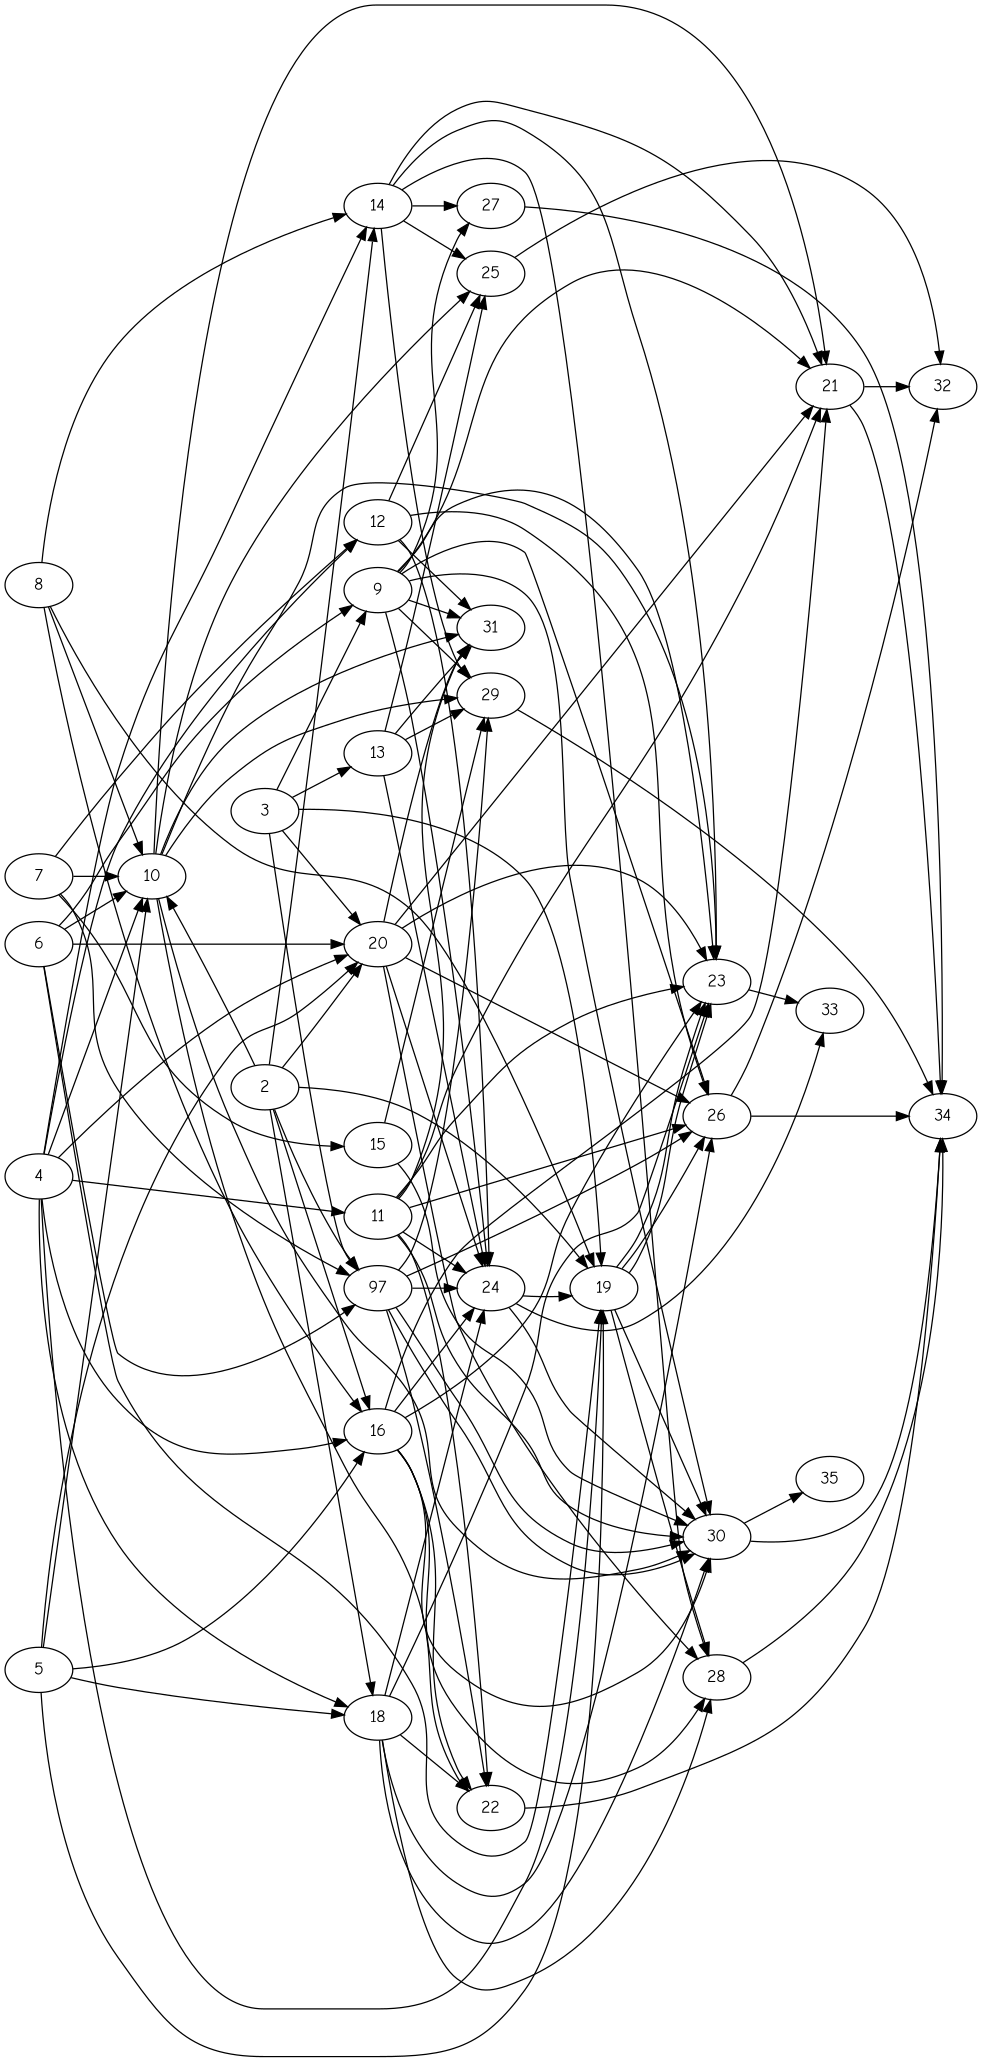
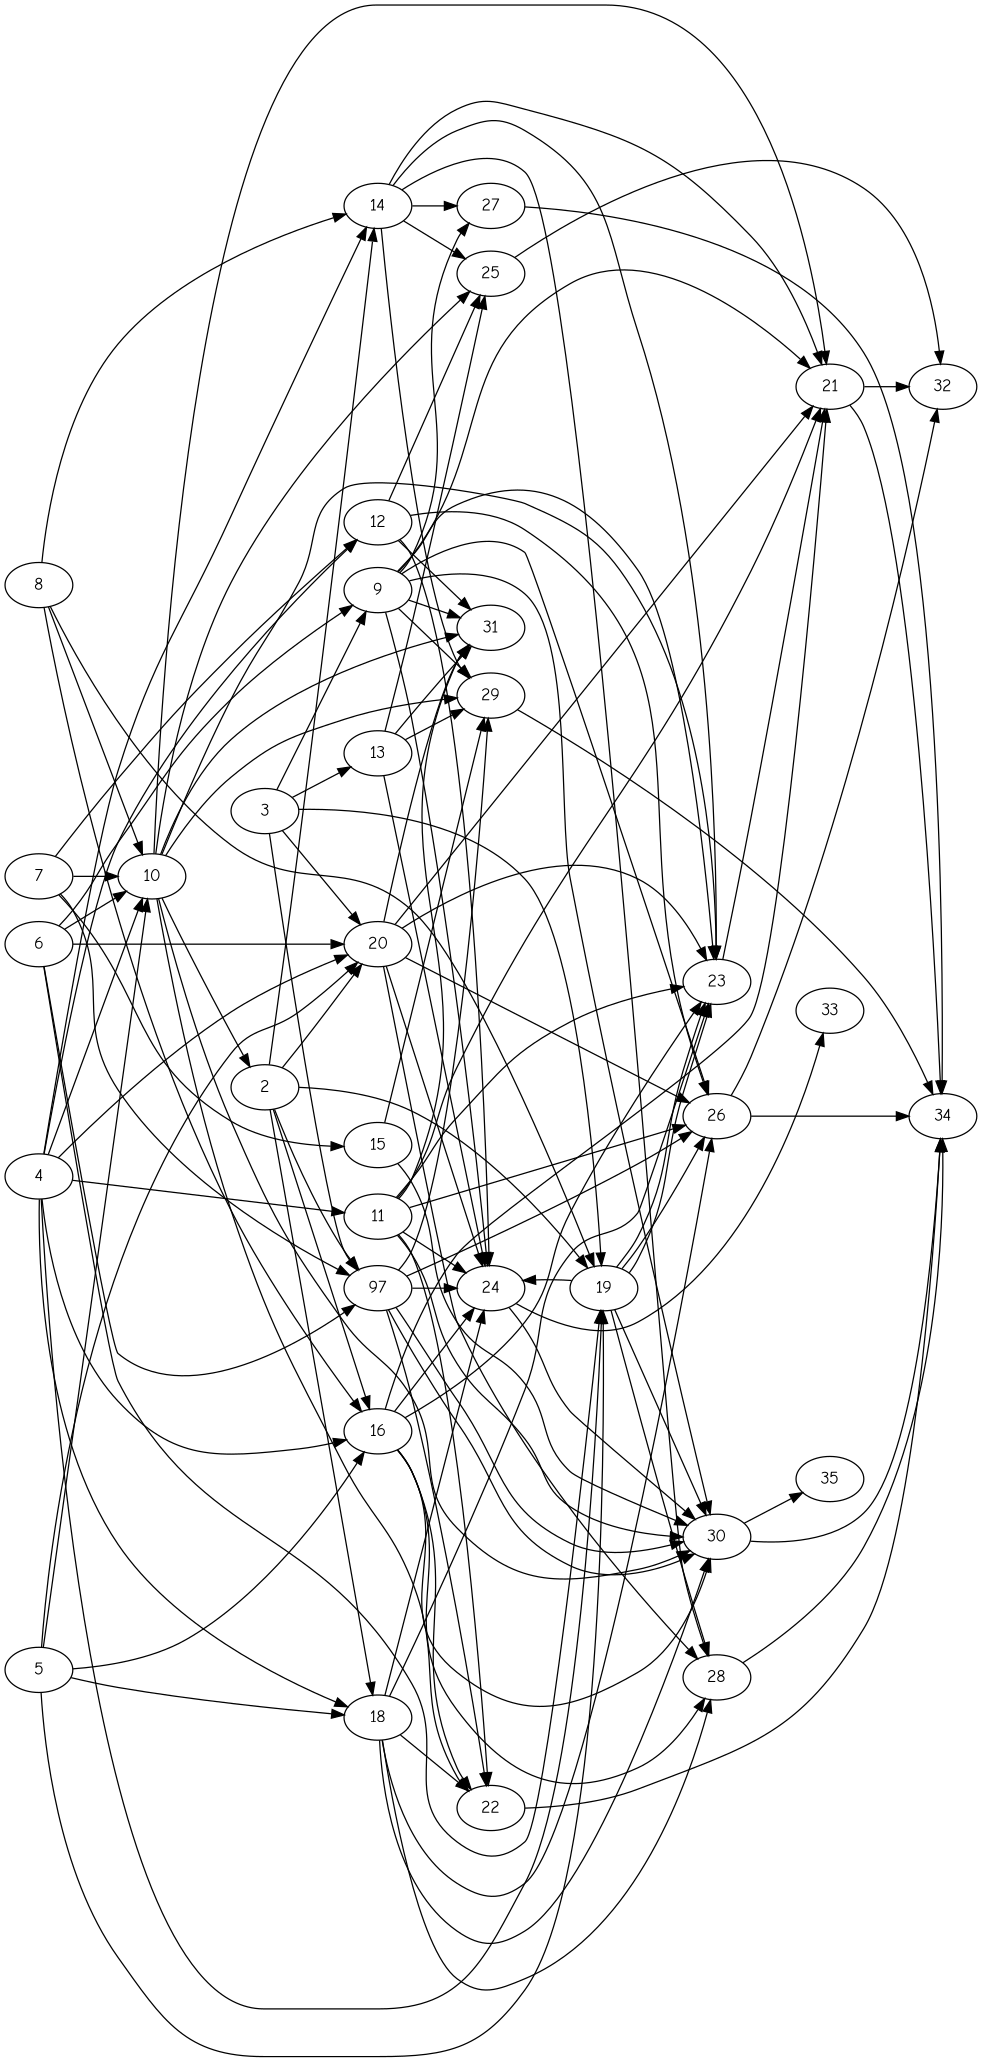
(215, 986) -> (202, 977)
(766, 994) -> (775, 691)
(532, 1296) -> (563, 1280)
